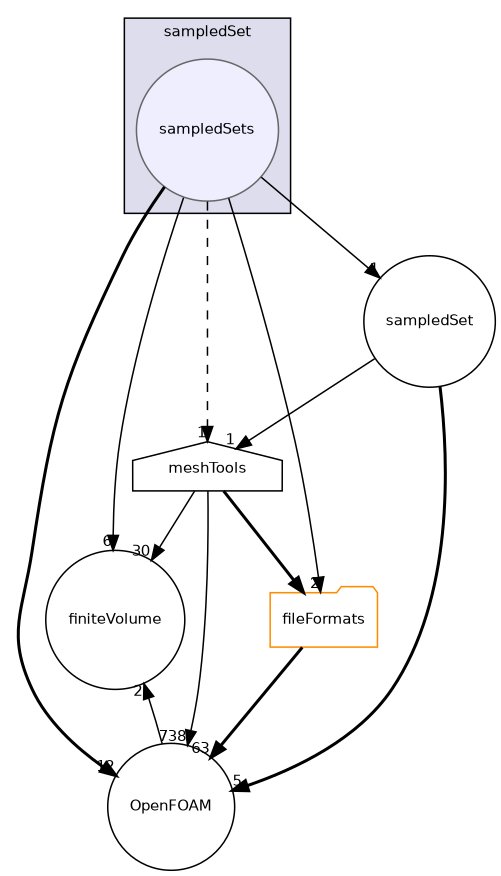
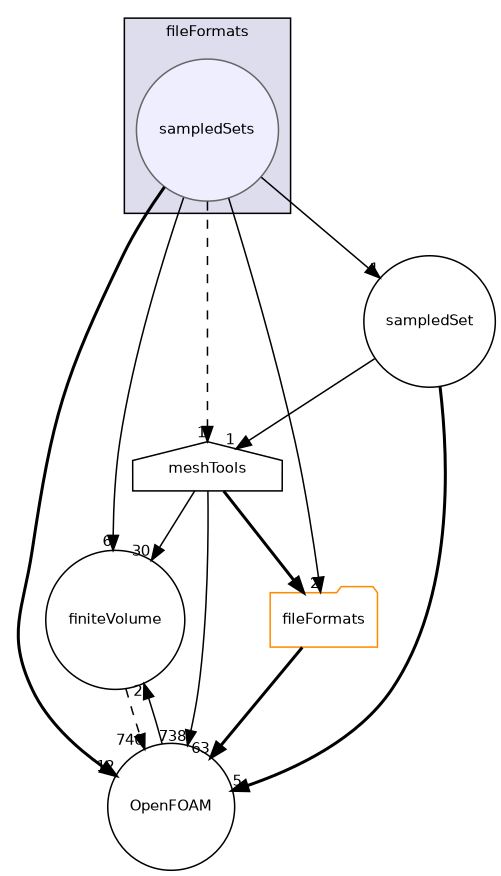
(207, 32) -> (207, 32)
none -> (133, 712)
